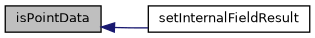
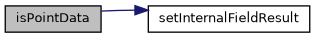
(131, 28) -> (118, 10)
